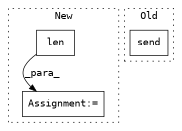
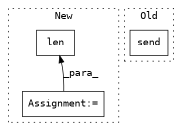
(24, 69) -> (63, 77)
